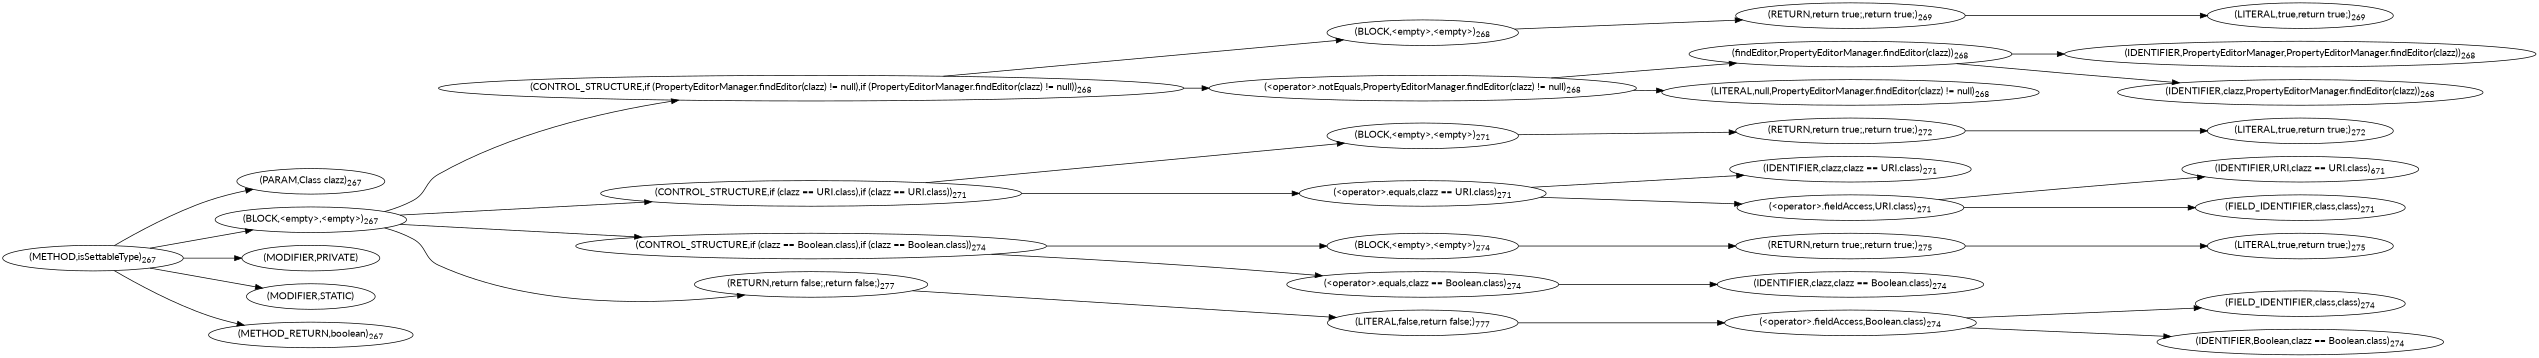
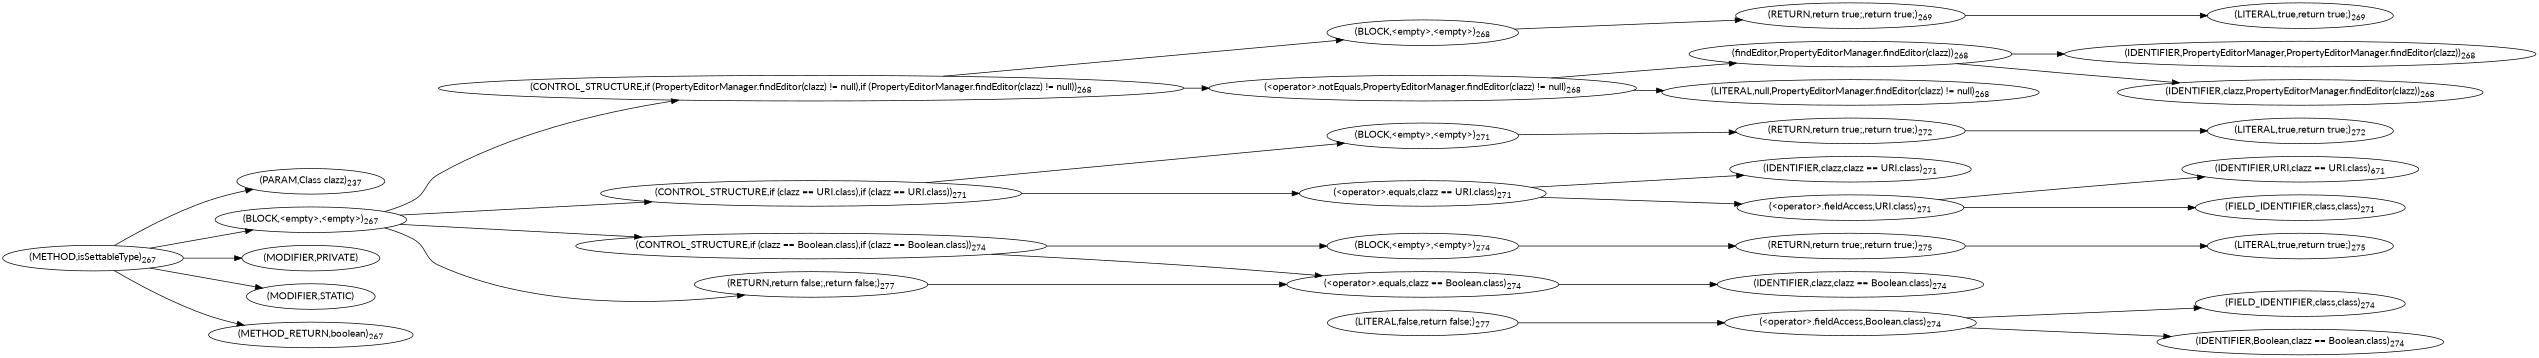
(355, 180) -> (355, 180)
(1121, 304) -> (1104, 284)
(1483, 322) -> (1483, 322)
